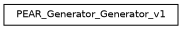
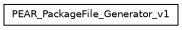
(91, 15) -> (91, 15)
